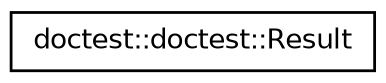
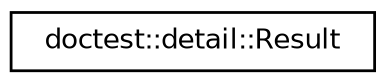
(193, 42) -> (193, 42)
